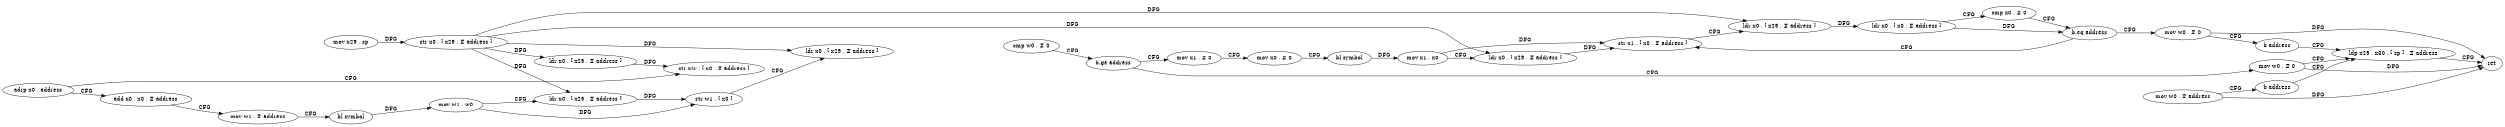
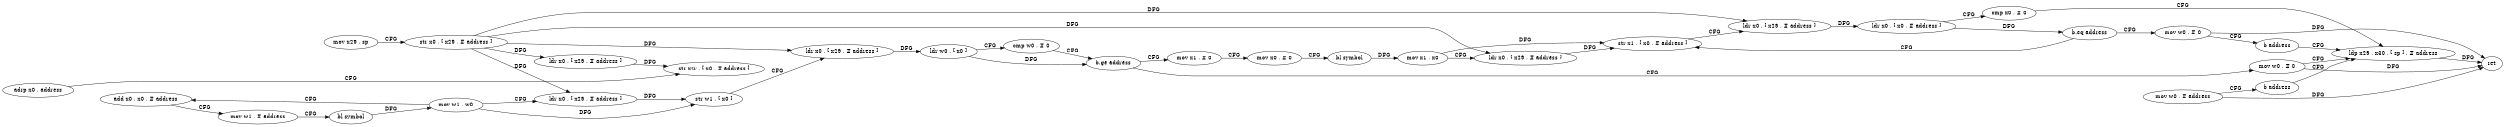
(2047, 23) -> (2211, 9)
(391, 39) -> (391, 39)
none -> (949, 52)
(2468, 58) -> (2468, 58)
(86, 94) -> (312, 102)
